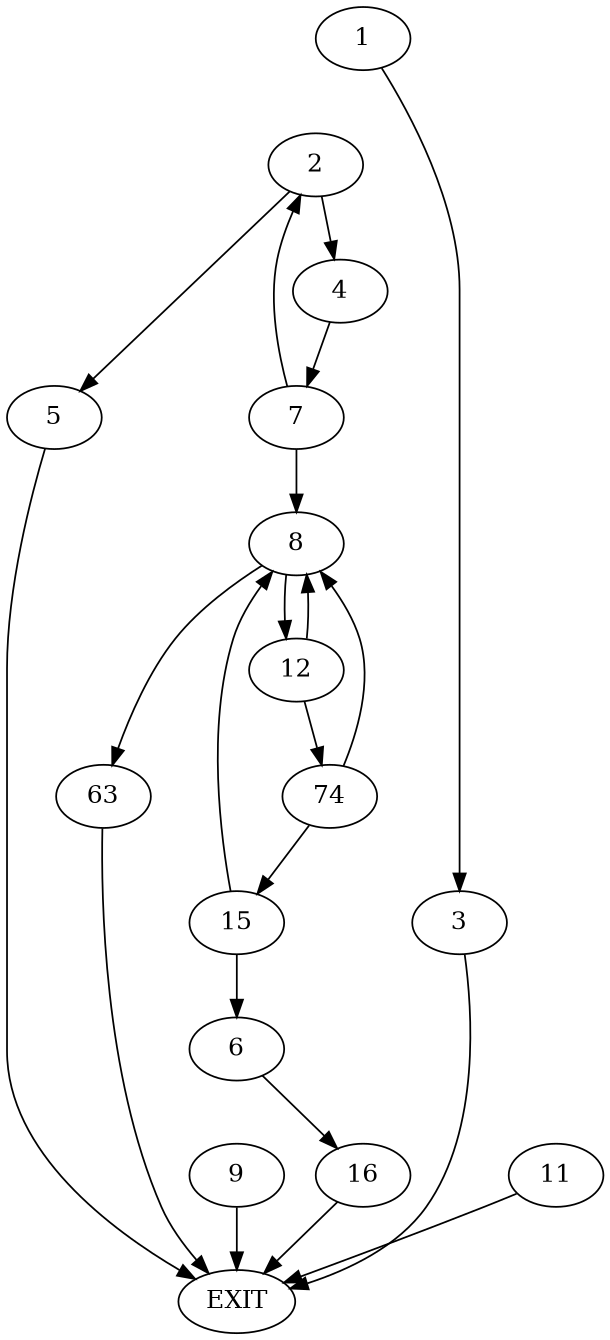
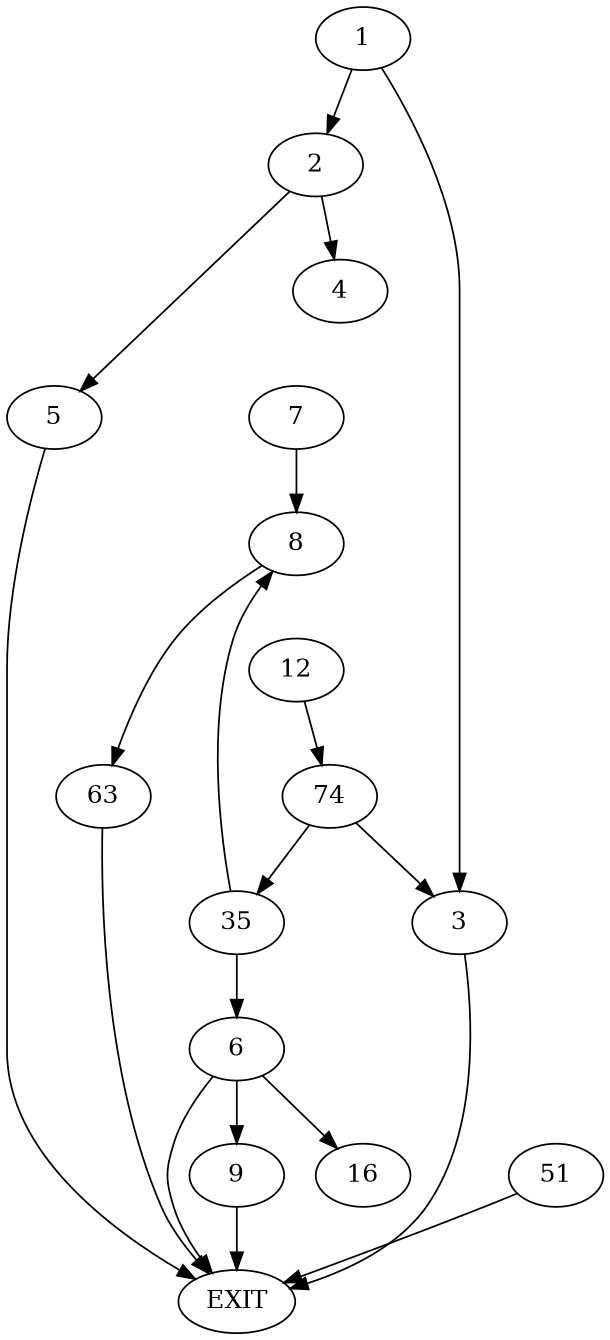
(274, 298) -> (343, 93)
(322, 346) -> none
(285, 598) -> none
(308, 616) -> none
(365, 674) -> (388, 853)
(237, 923) -> (237, 923)
none -> (237, 1104)
(556, 1175) -> (556, 1175)
(307, 1231) -> (168, 1166)
